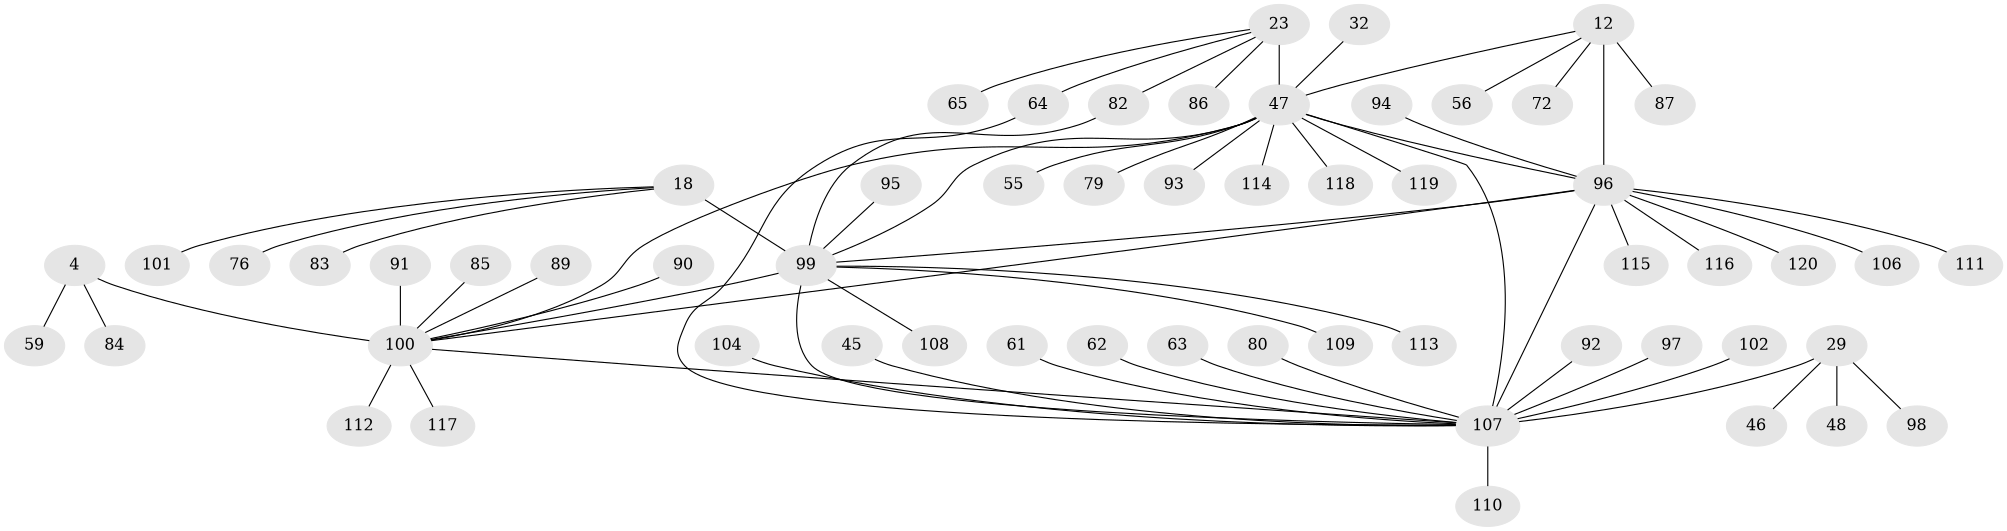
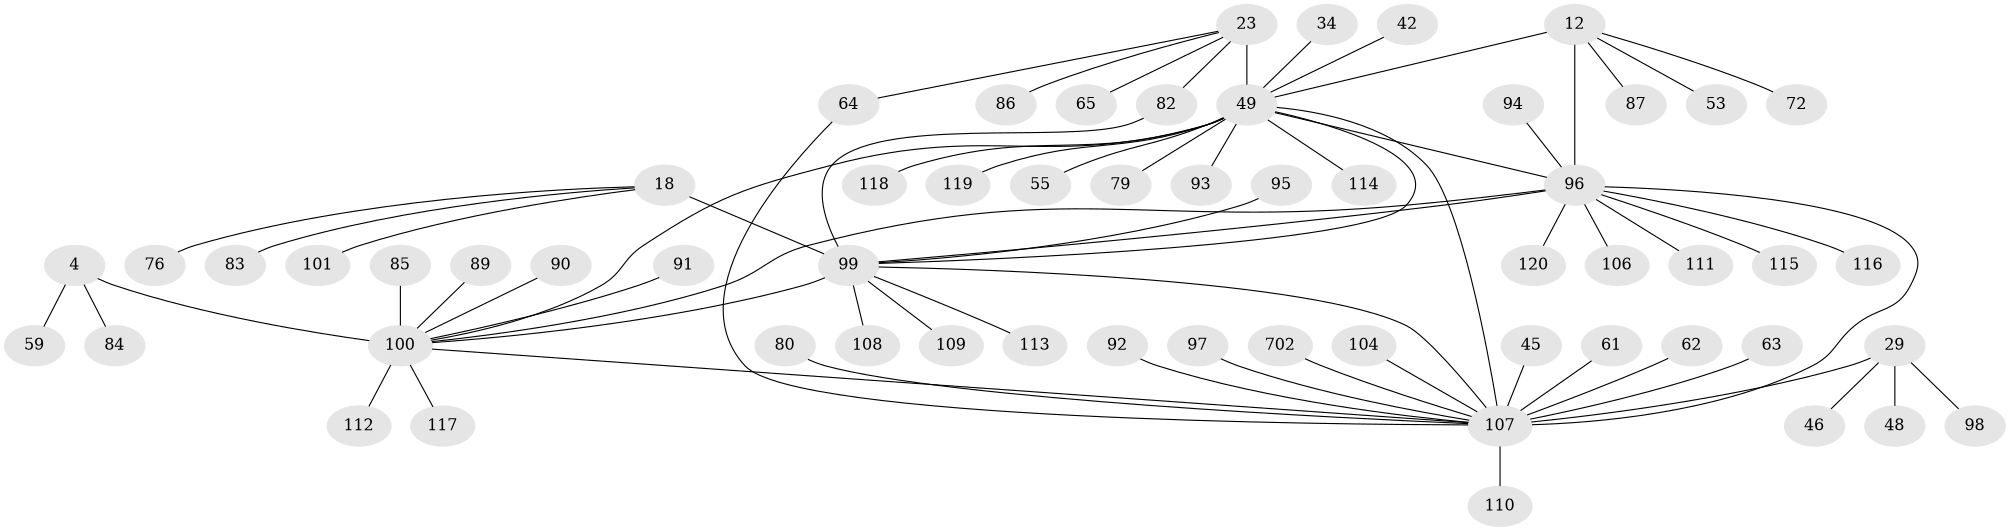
none -> (1327, 25)
(1360, 25) -> (1407, 25)
(1279, 105) -> (1247, 105)
(1462, 105) -> (1716, 105)
(1754, 346) -> (1280, 346)
